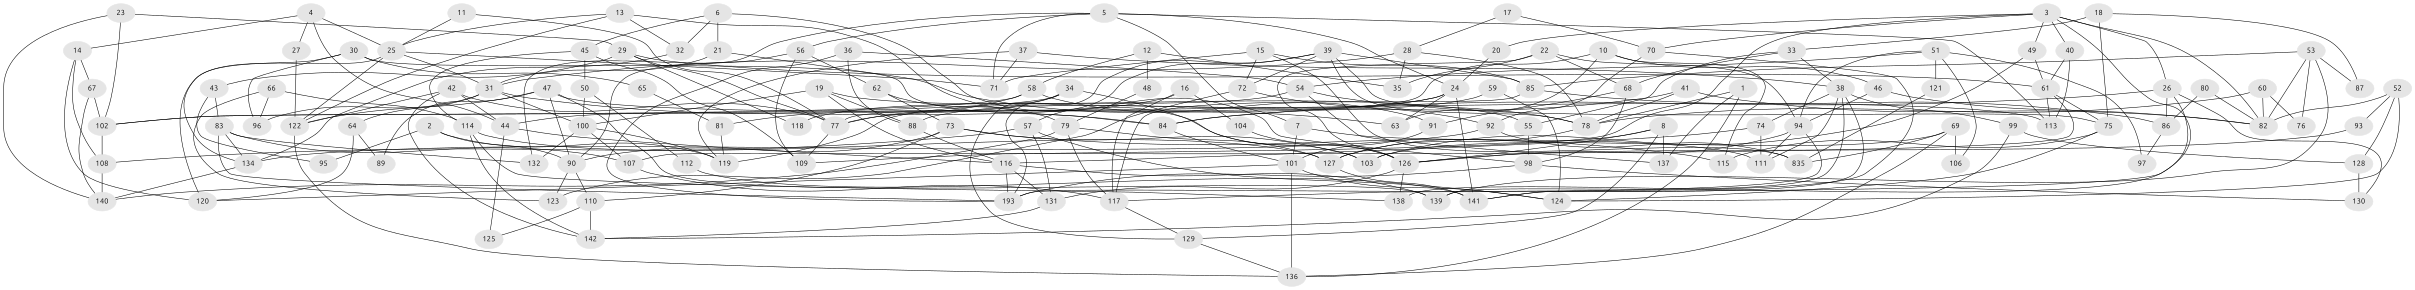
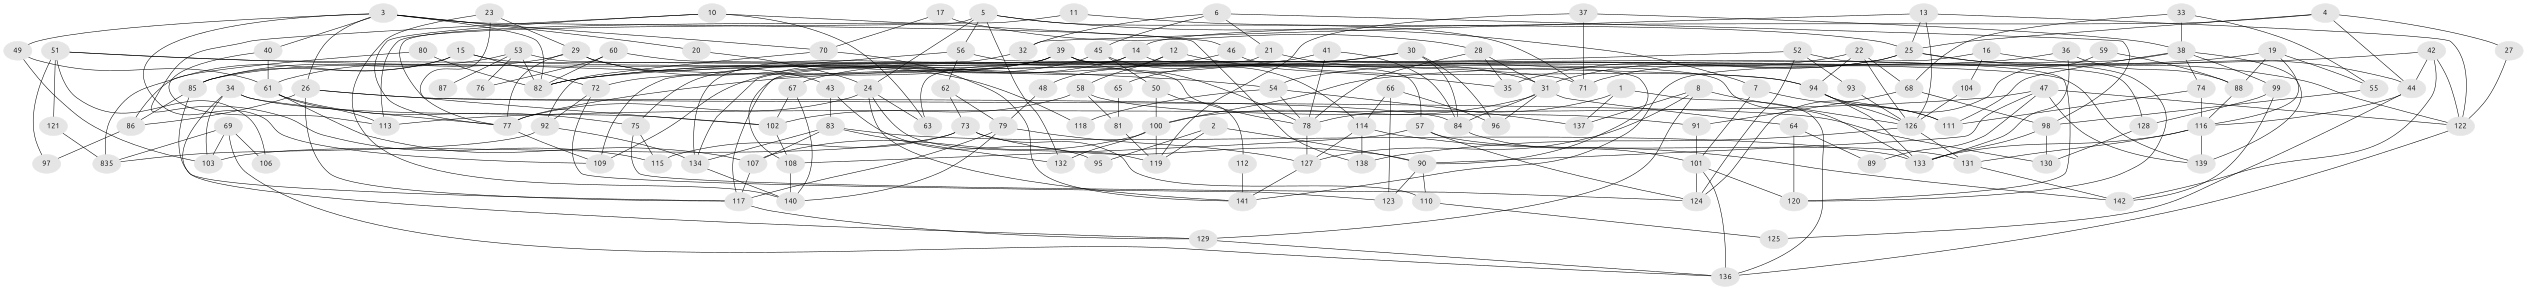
(2099, 13) -> none
(1008, 202) -> (1920, 164)
(591, 220) -> none
